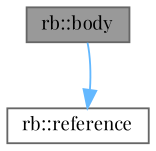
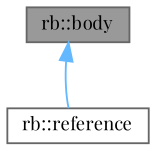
(90, 66) -> (66, 85)
